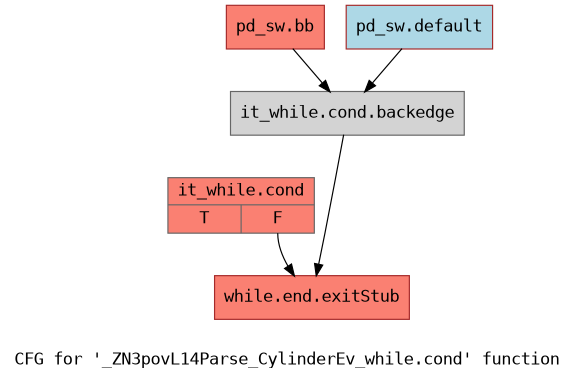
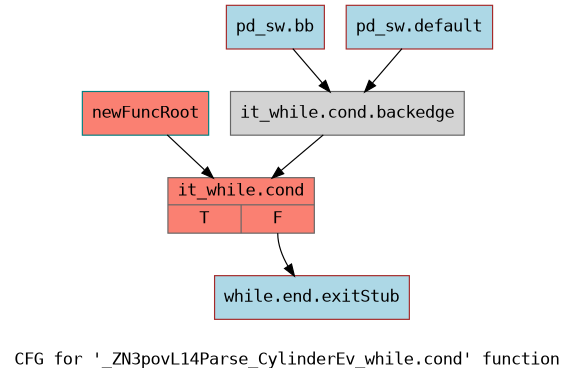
(275, 27) -> (275, 27)
none -> (146, 113)
(331, 199) -> (302, 153)
(312, 298) -> (312, 298)
